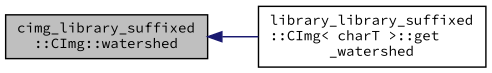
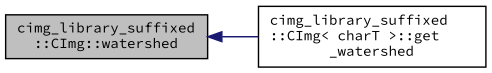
(372, 37) -> (372, 37)
